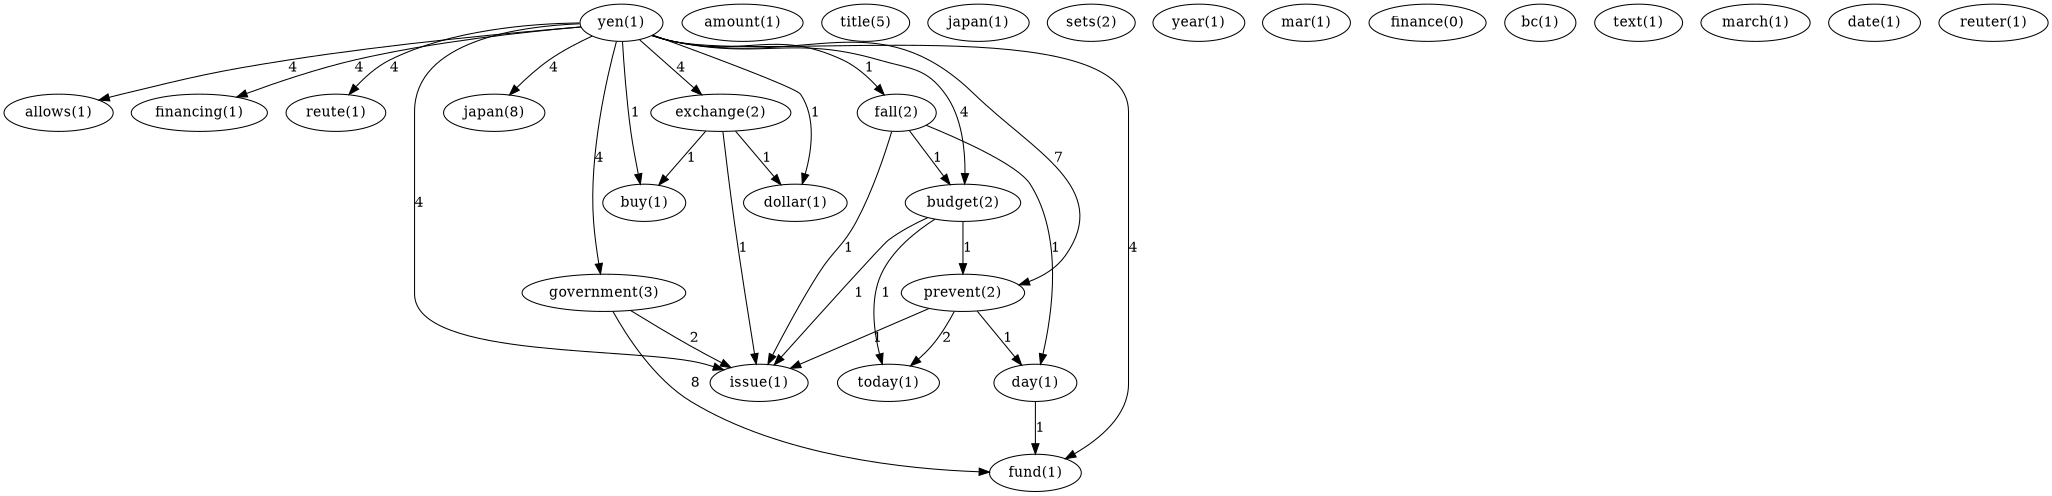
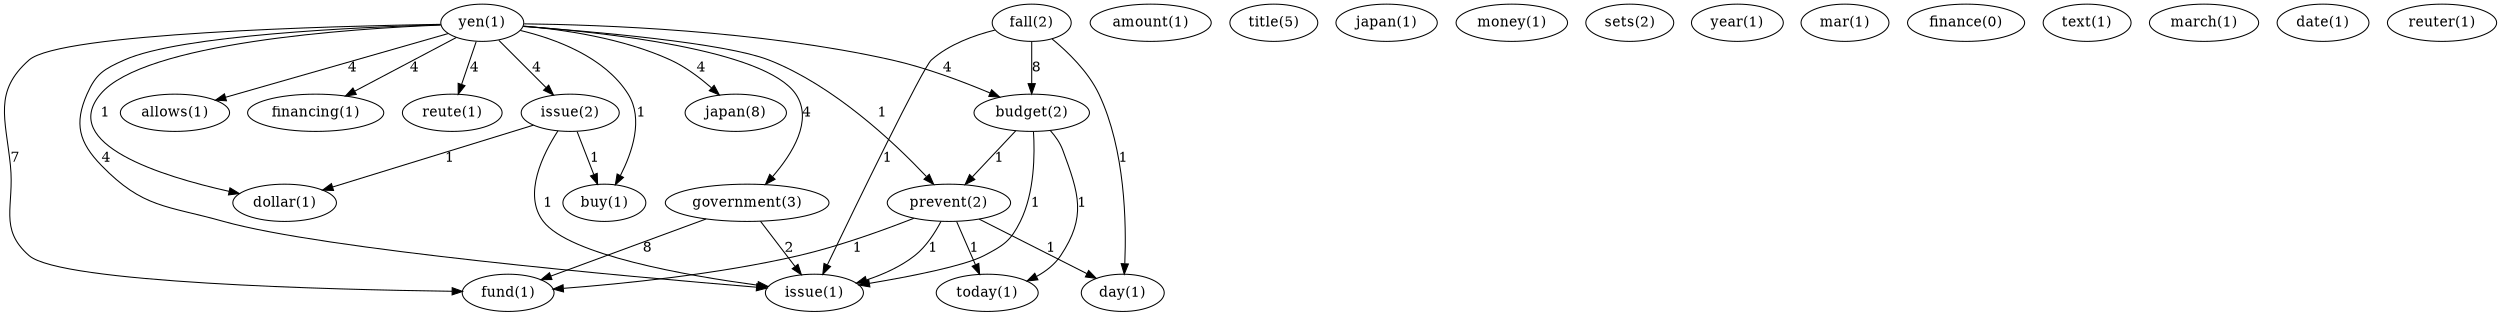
none -> (1512, 23)
(1540, 23) -> none
(770, 45) -> none
(721, 113) -> (570, 113)
(938, 158) -> (1037, 68)
(1059, 158) -> (883, 113)
(1134, 248) -> (16, 158)
(947, 338) -> (975, 248)
(1035, 423) -> (742, 267)
